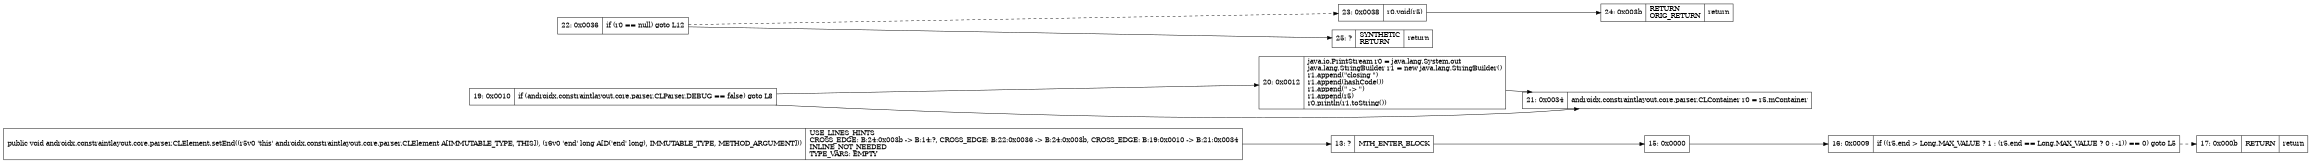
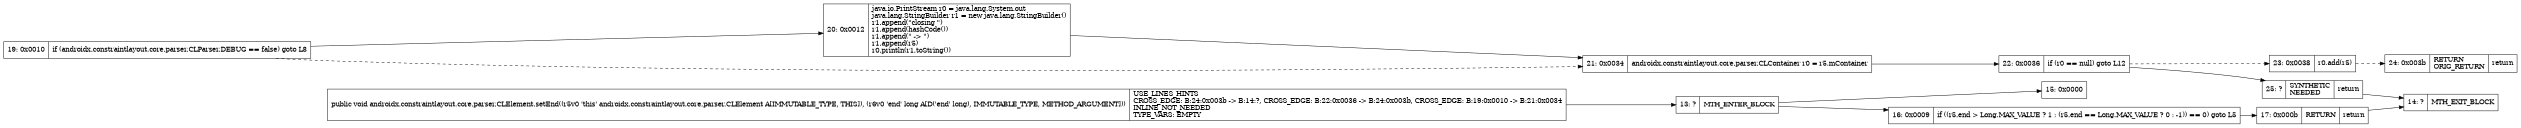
(1405, 13) -> (2335, 63)
(1511, 13) -> (2368, 64)
(1375, 42) -> (2305, 93)
none -> (1933, 64)
none -> (2451, 103)
(1175, 117) -> (927, 70)
(1756, 144) -> (1831, 108)
(2186, 144) -> (2246, 116)
